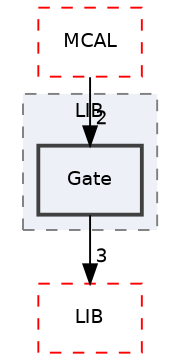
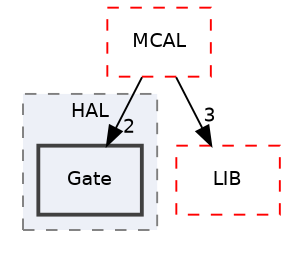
(90, 112) -> (90, 112)
(90, 242) -> (189, 103)
